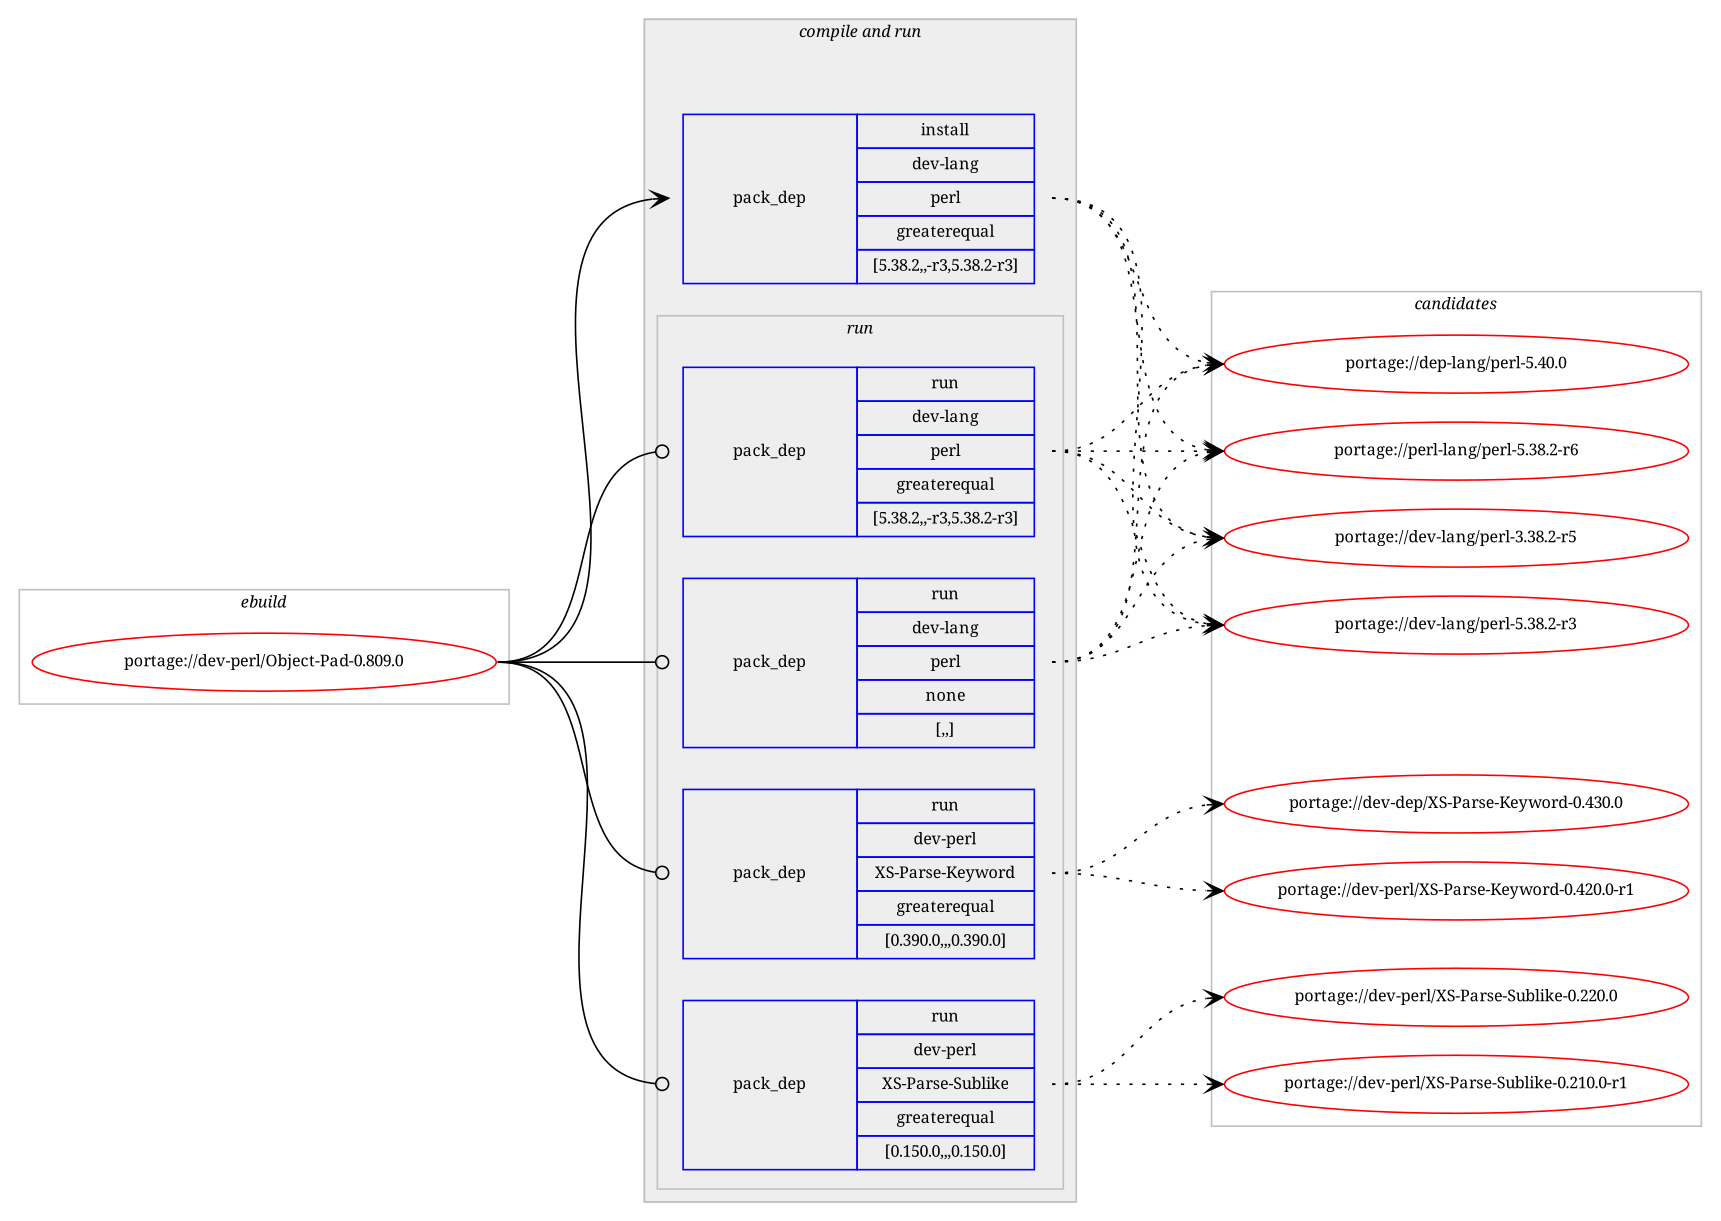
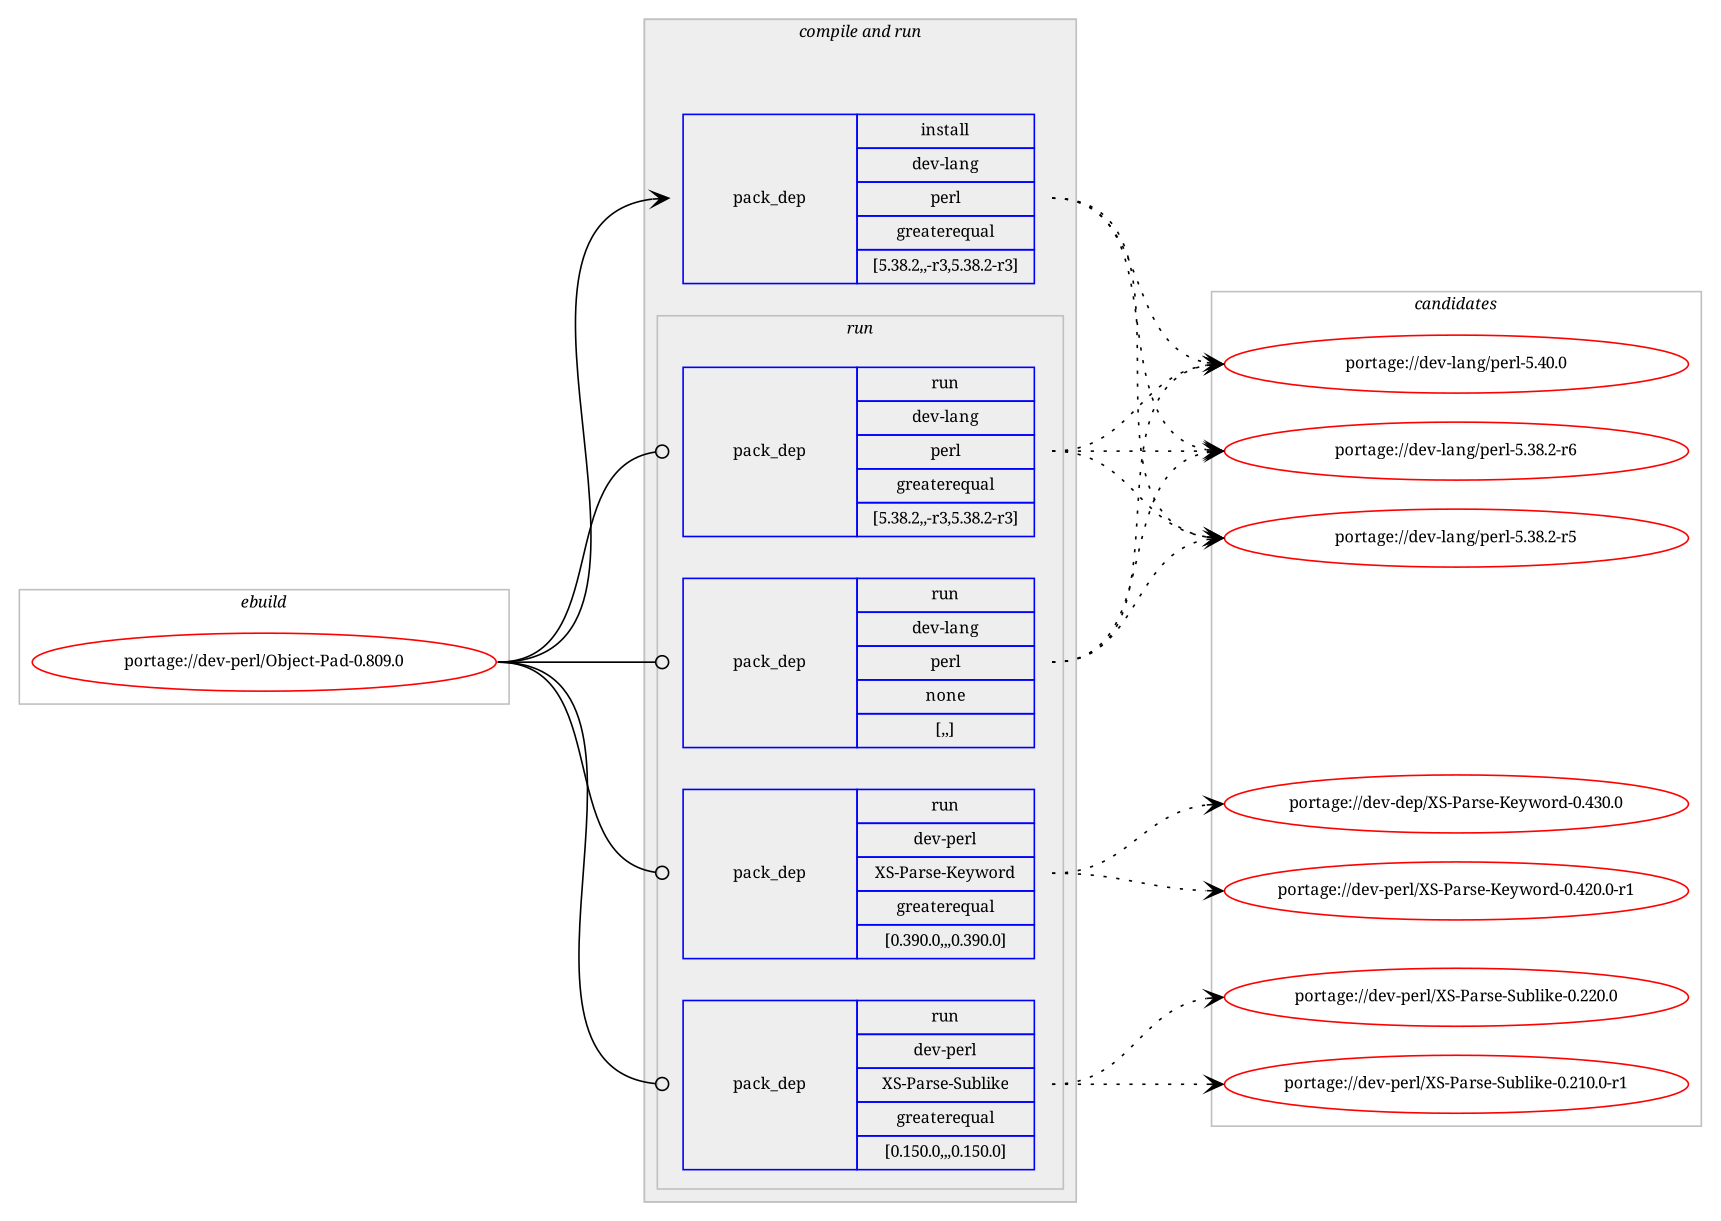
(1456, 364) -> (1456, 364)
(1456, 451) -> (1456, 451)
(1456, 538) -> (1456, 538)
(1456, 625) -> none
